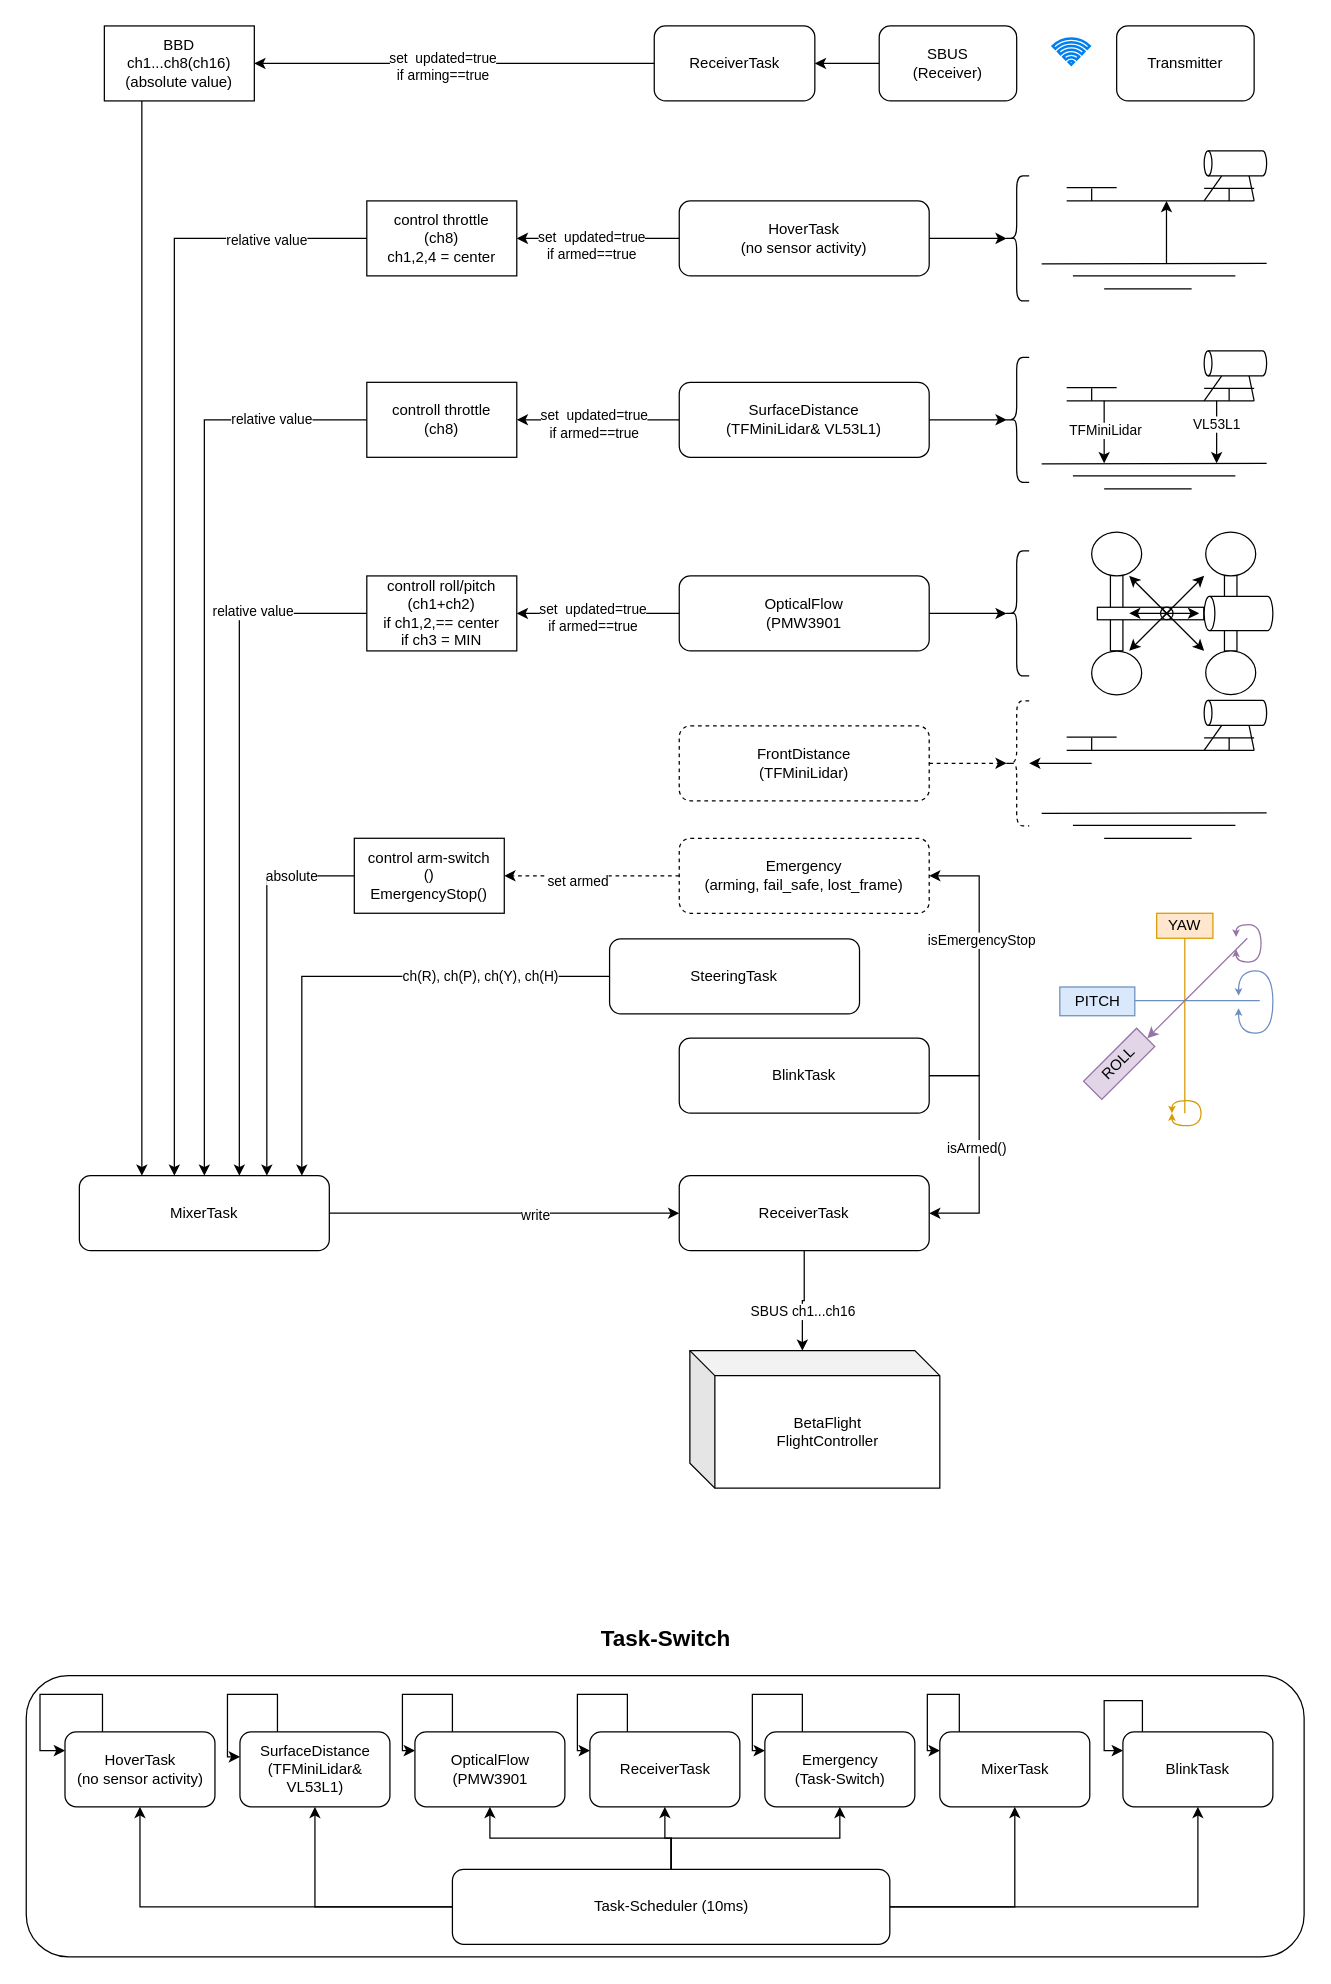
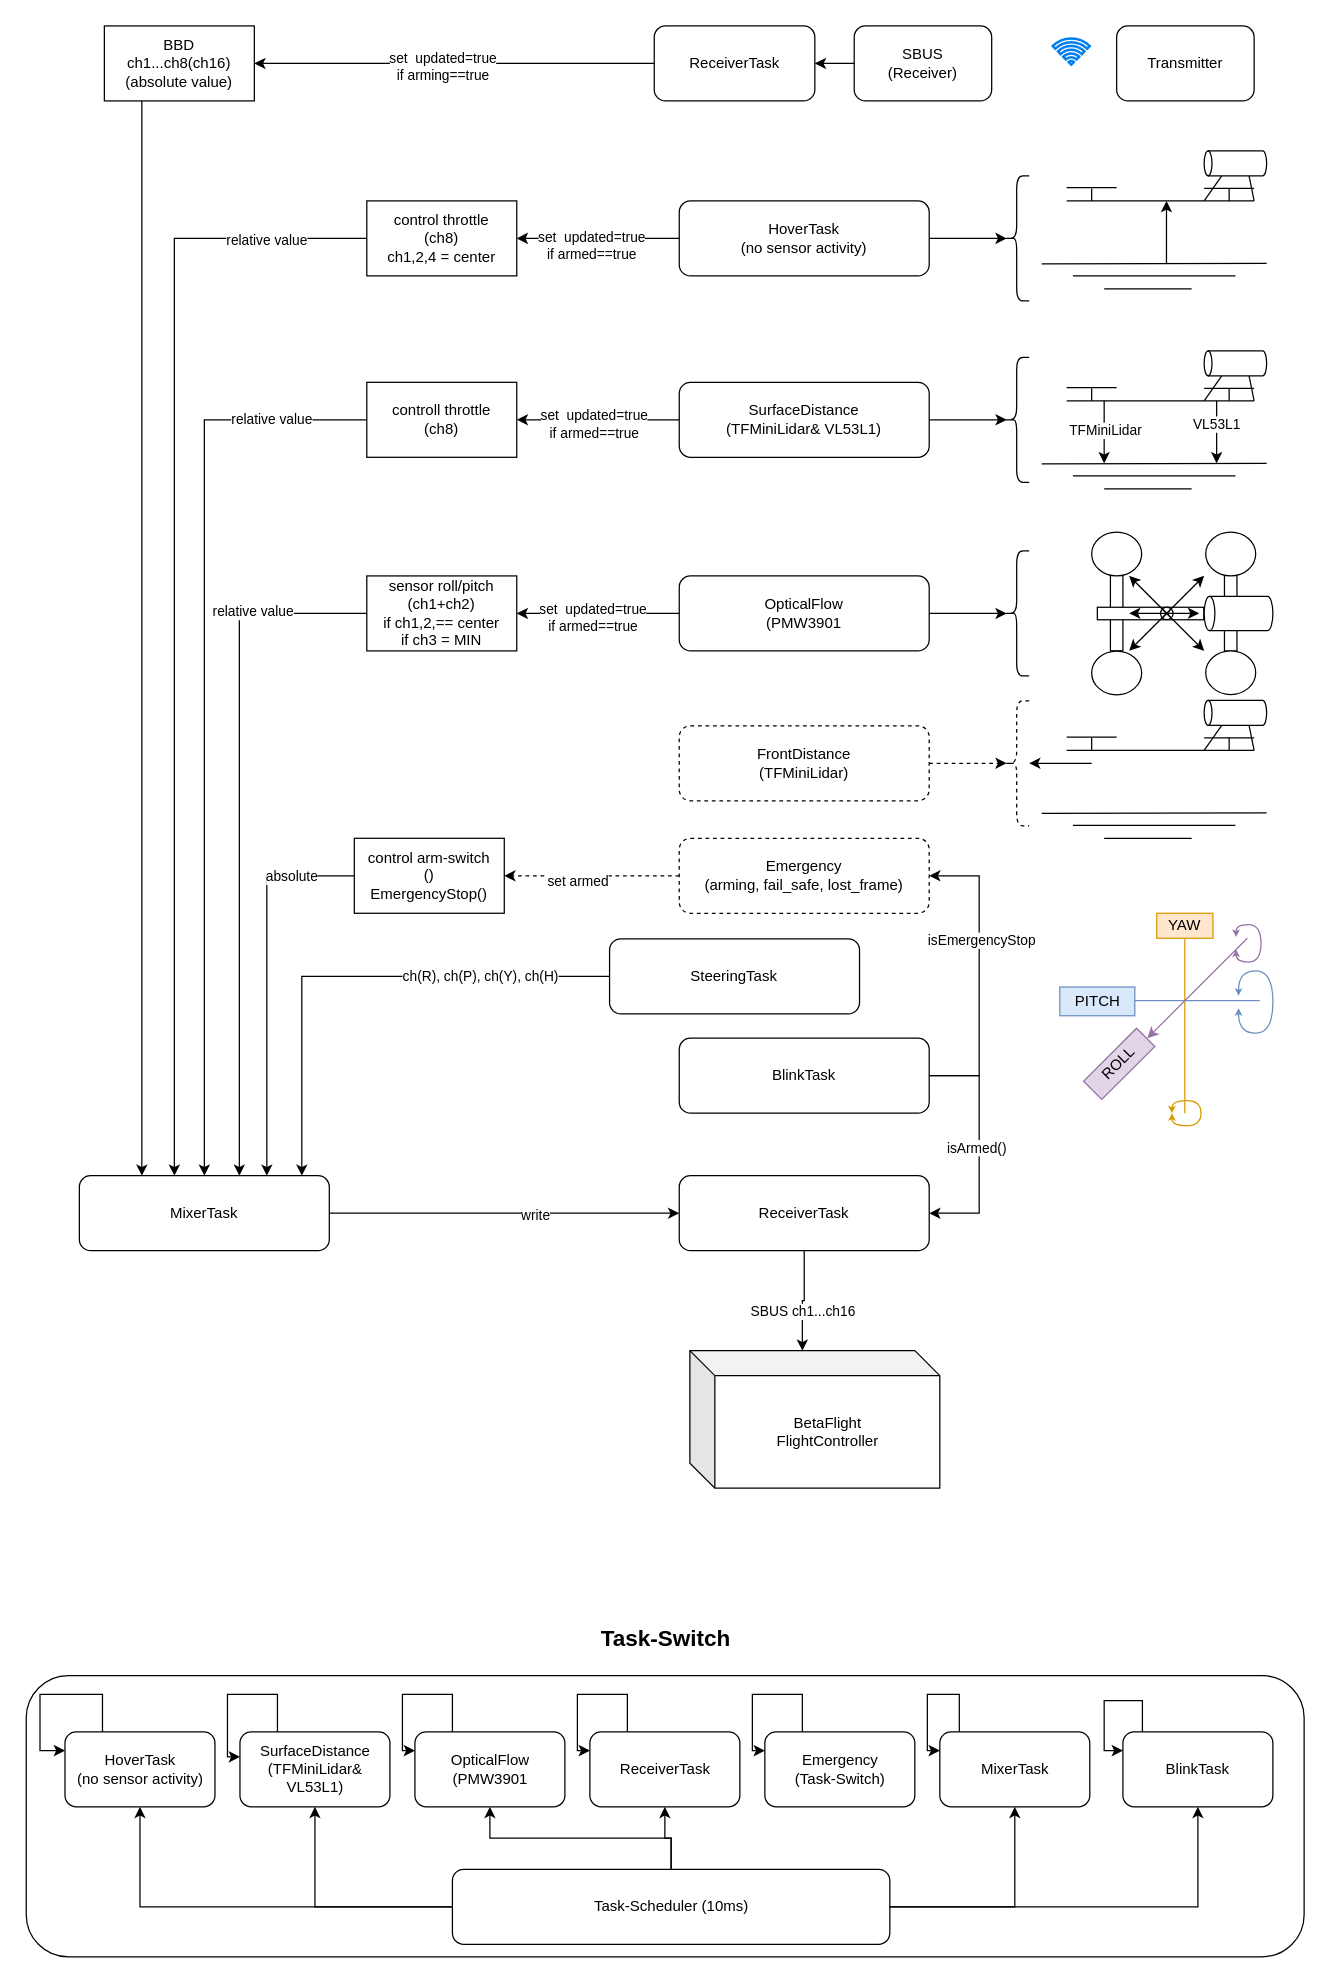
(948, 63) -> (923, 63)
(442, 613) -> (442, 613)
(768, 1838) -> none
